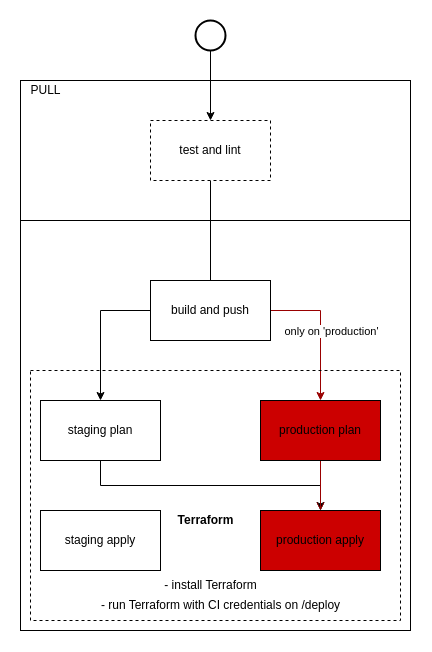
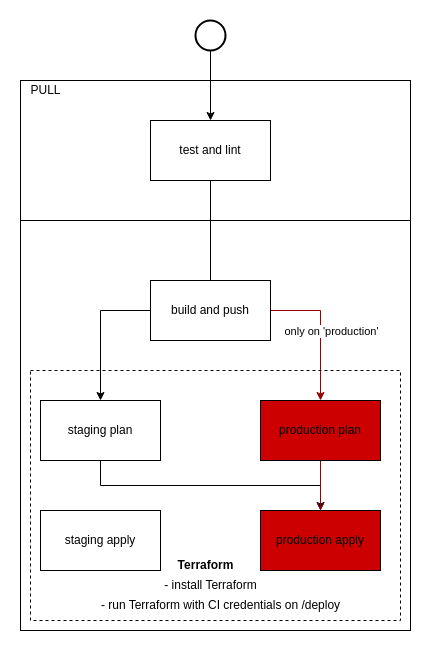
(211, 151) -> (211, 151)
(206, 521) -> (206, 566)
